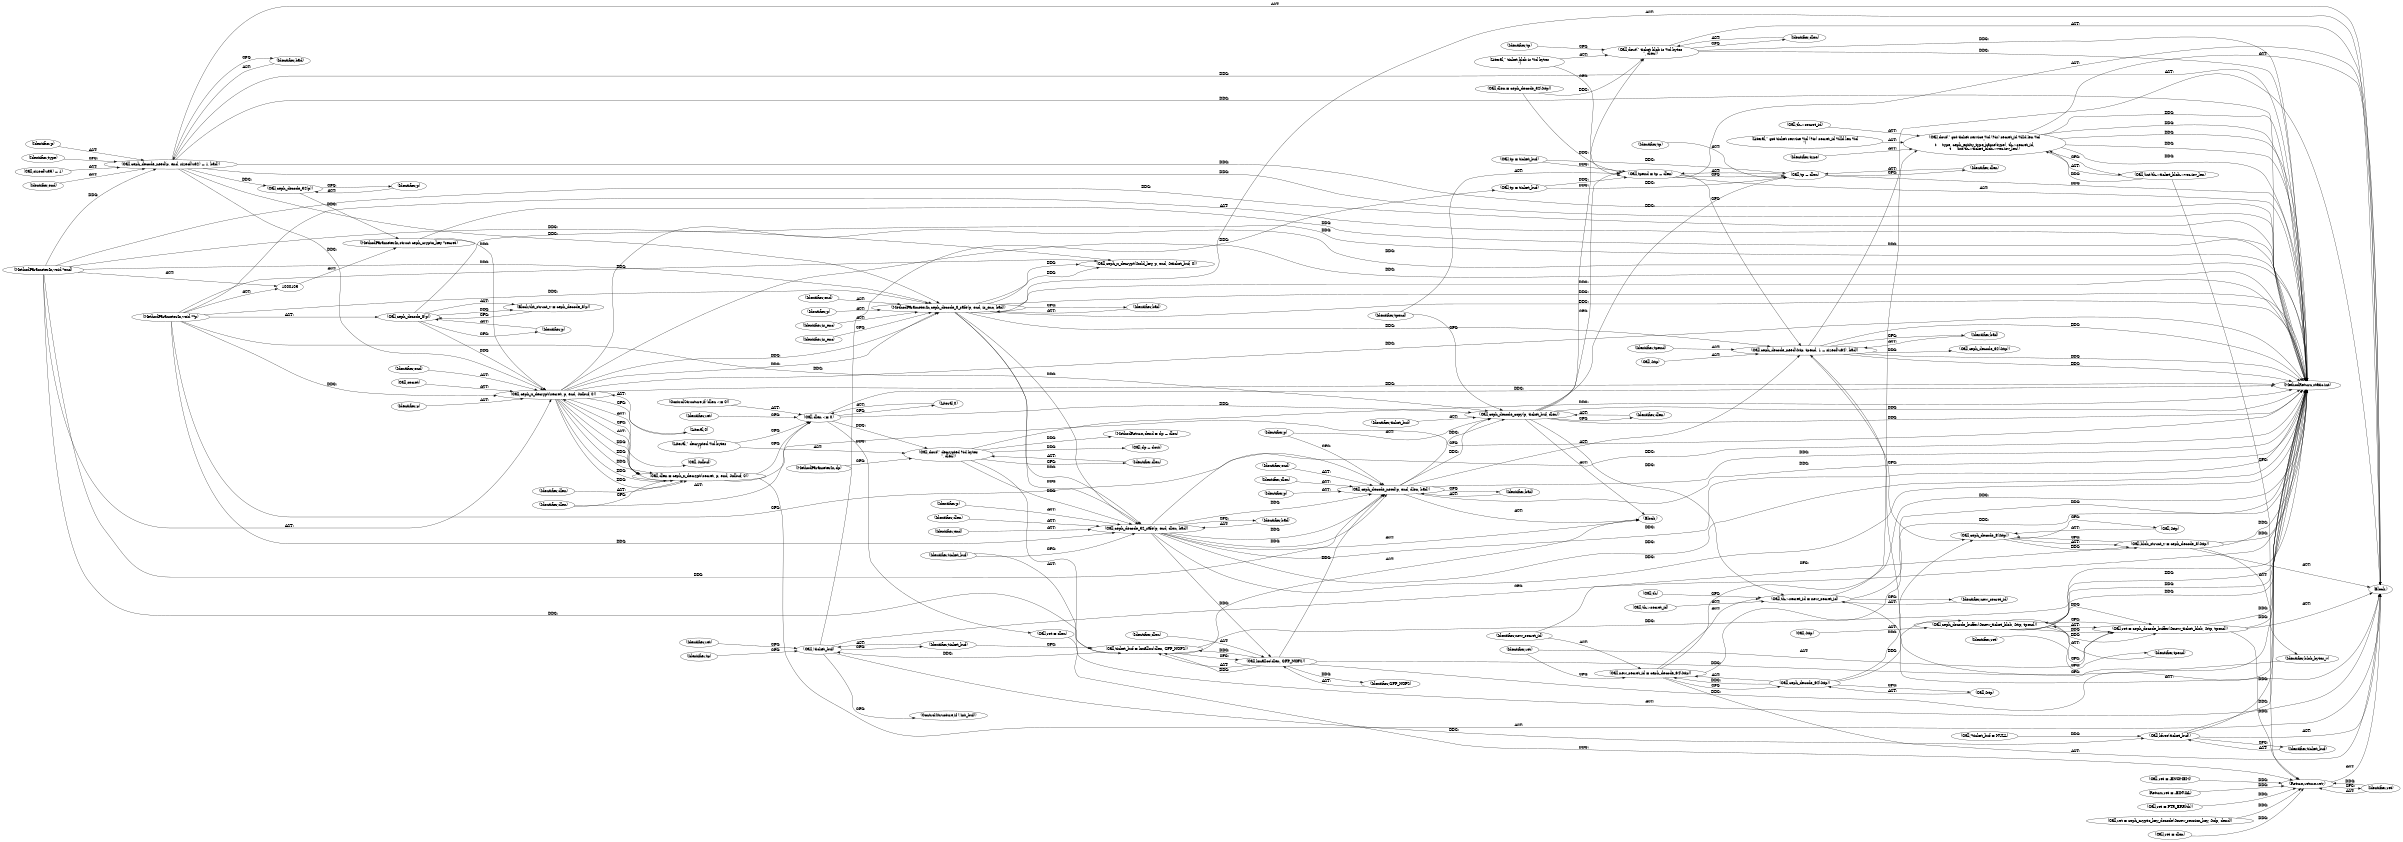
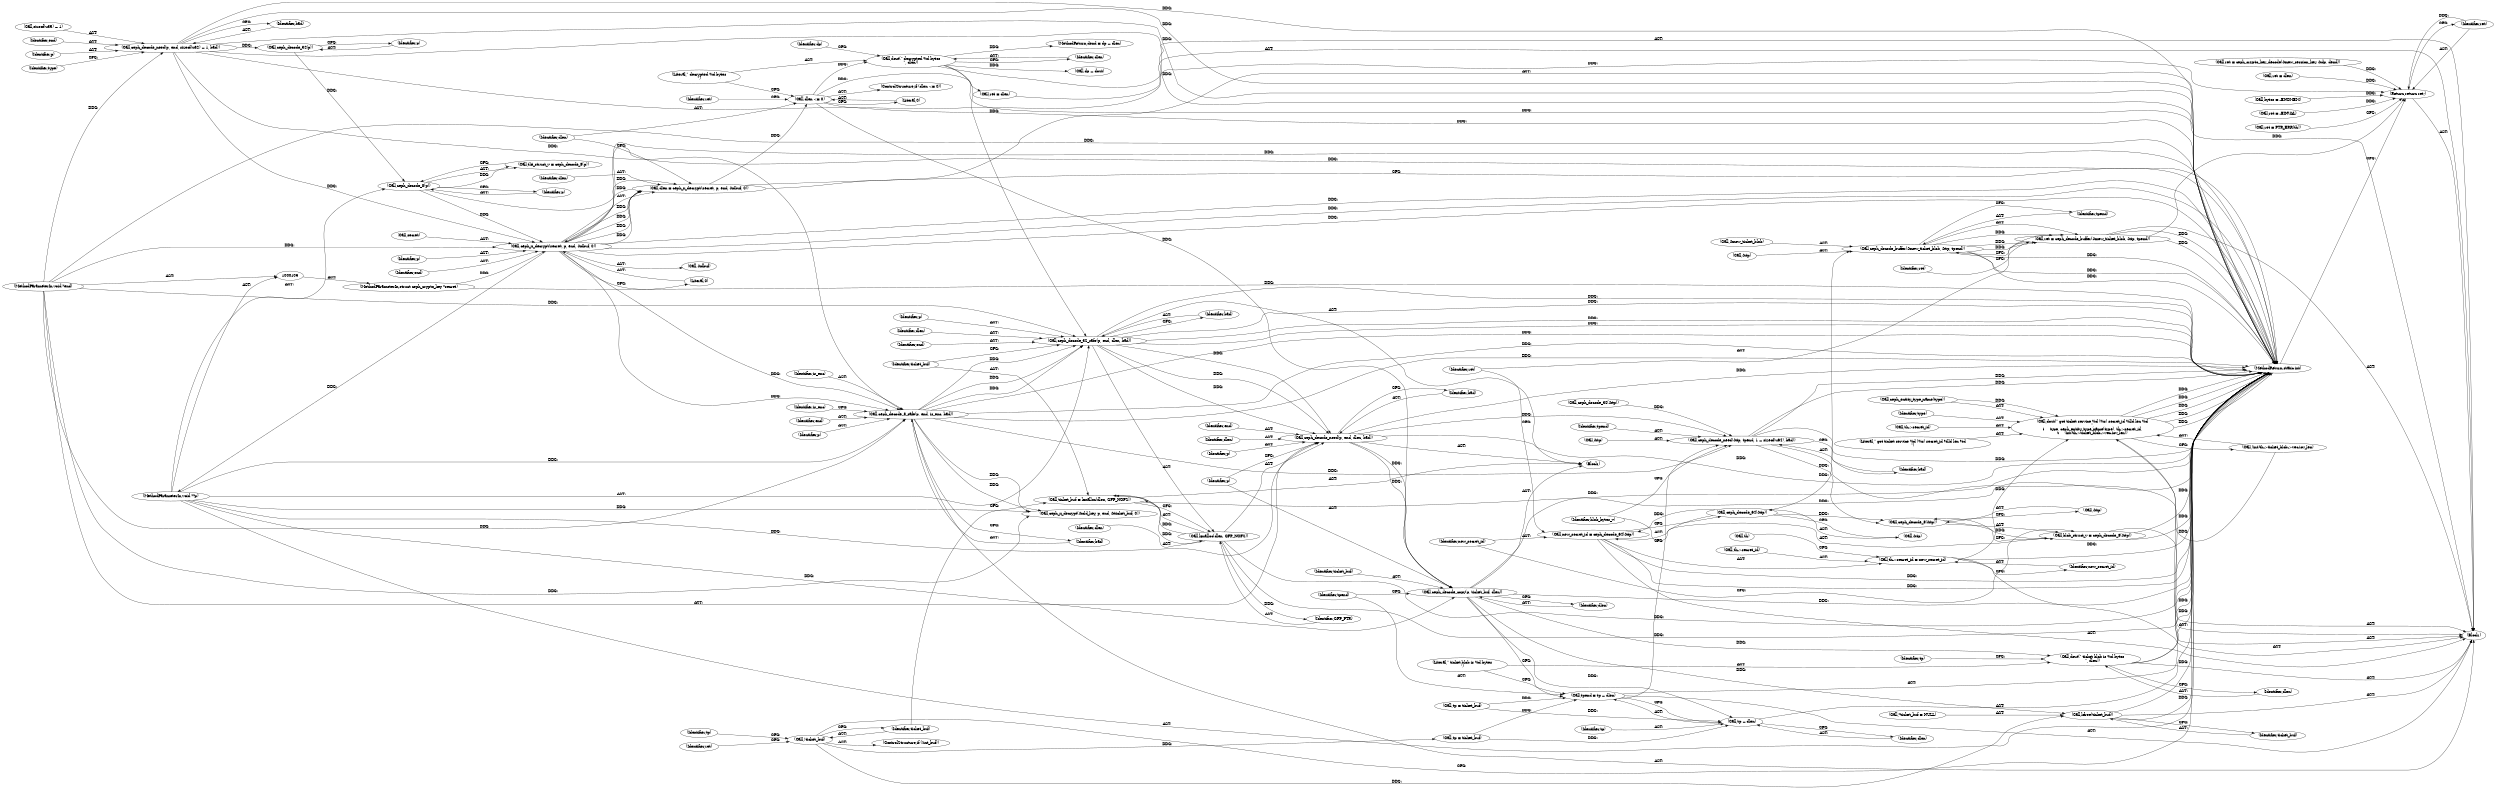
(1519, 89) -> none
(2076, 184) -> (2001, 706)
(343, 213) -> (349, 116)
none -> (1742, 242)
(554, 307) -> (554, 165)
(948, 308) -> (911, 414)
(1911, 352) -> (1679, 415)
(331, 387) -> (363, 371)
none -> (1913, 400)
(765, 409) -> (852, 93)
(622, 423) -> (622, 188)
(1584, 442) -> (1527, 415)
(776, 444) -> (776, 136)
(2255, 447) -> (2342, 232)
(1893, 463) -> (1824, 466)
(819, 468) -> (810, 44)
(1671, 491) -> (1756, 684)
(776, 508) -> (776, 532)
(290, 526) -> (290, 246)
(622, 542) -> (622, 494)
(1327, 558) -> (1270, 464)
(699, 575) -> (699, 603)
(2264, 587) -> (1821, 542)
(1225, 603) -> (1168, 467)
(438, 616) -> (578, 305)
(973, 658) -> none
(1391, 684) -> (1334, 619)
(861, 709) -> (843, 742)
(2076, 734) -> (2001, 713)
(2170, 779) -> (2278, 100)
(2170, 793) -> (2278, 114)
(2264, 795) -> (2372, 113)
